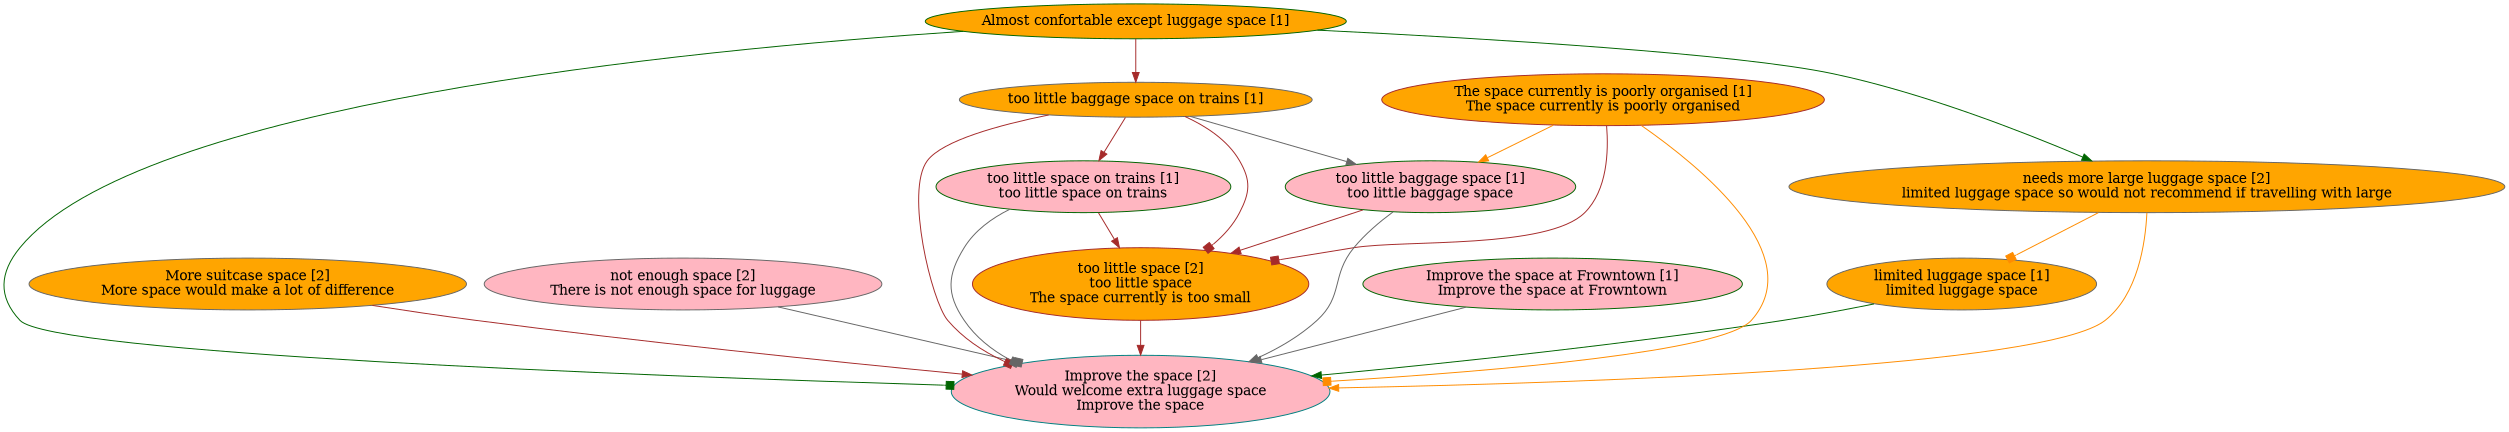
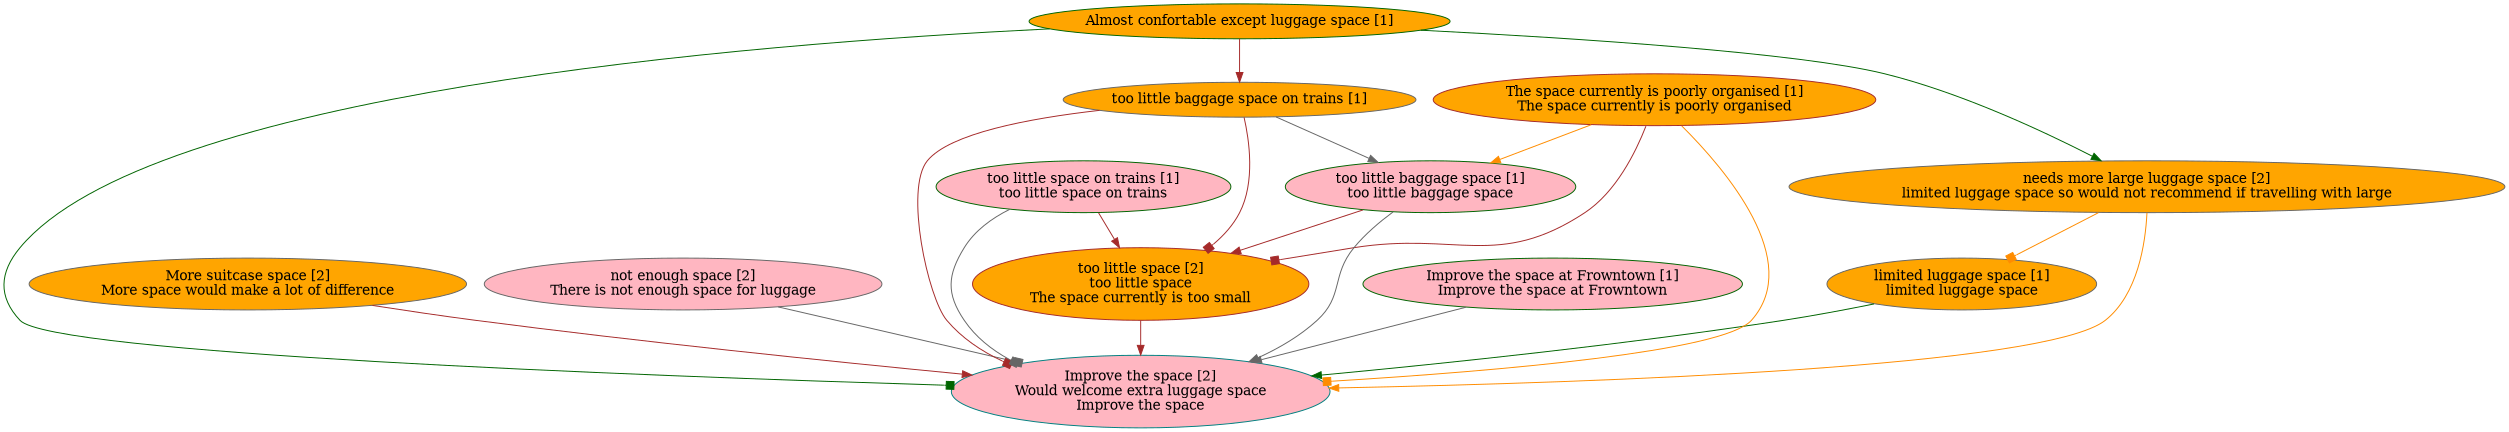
(1115, 135) -> none
